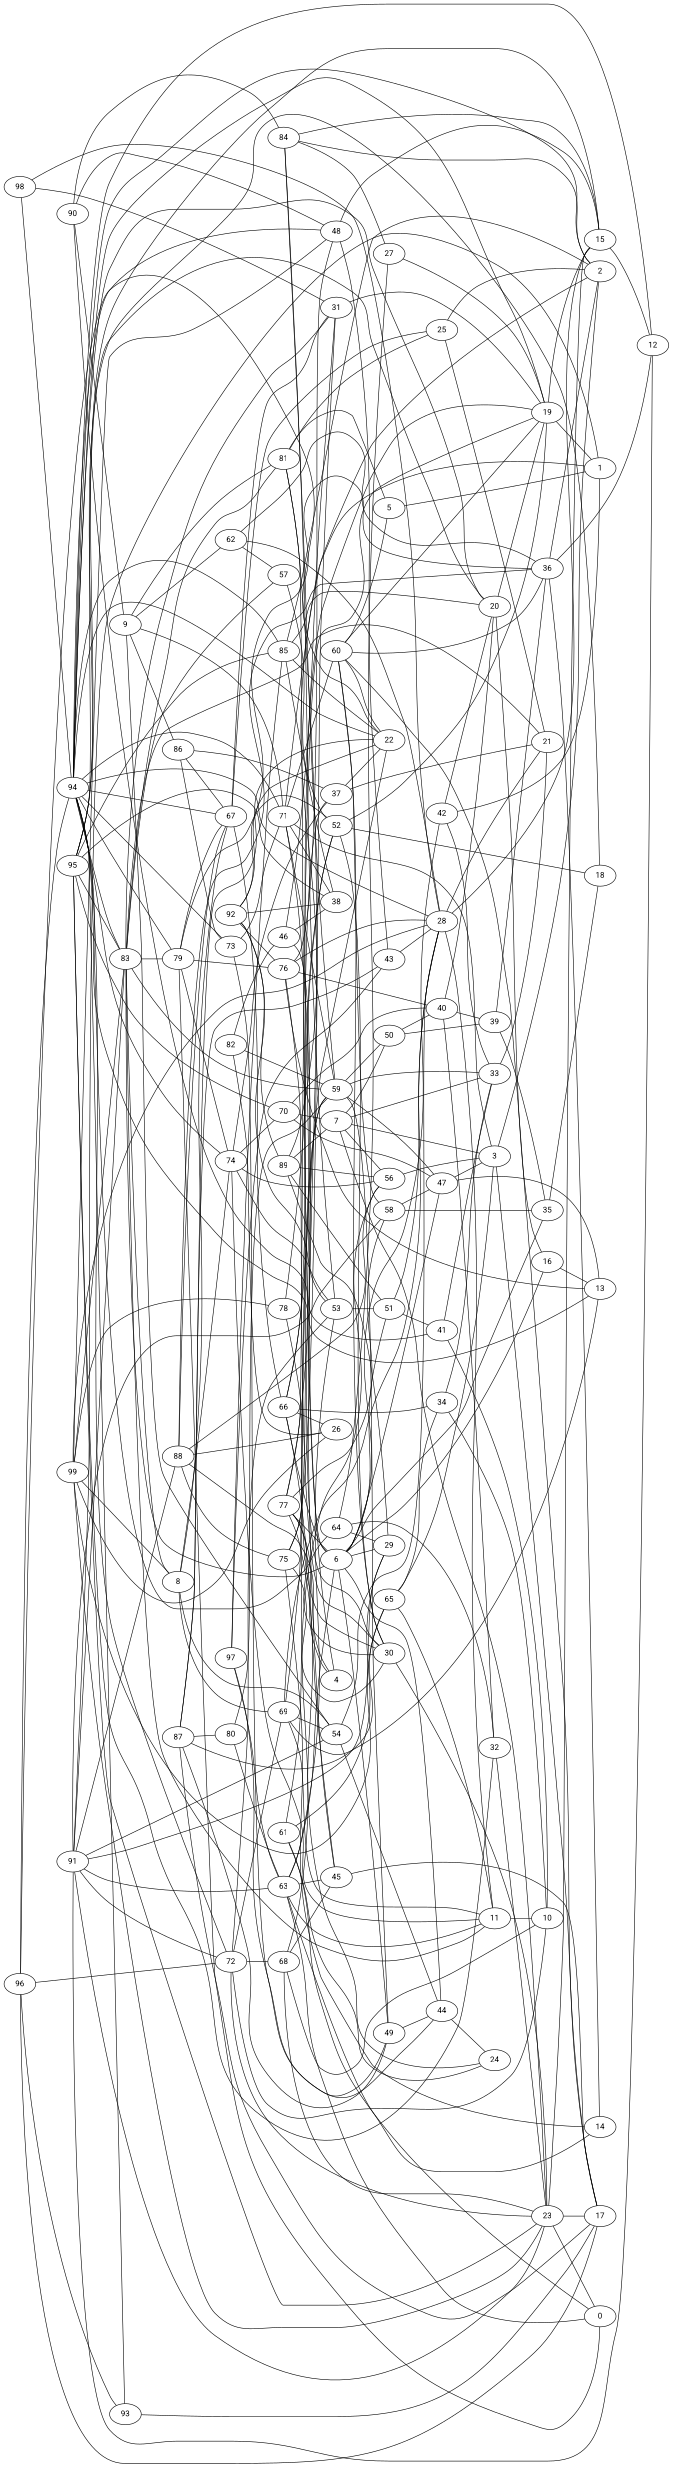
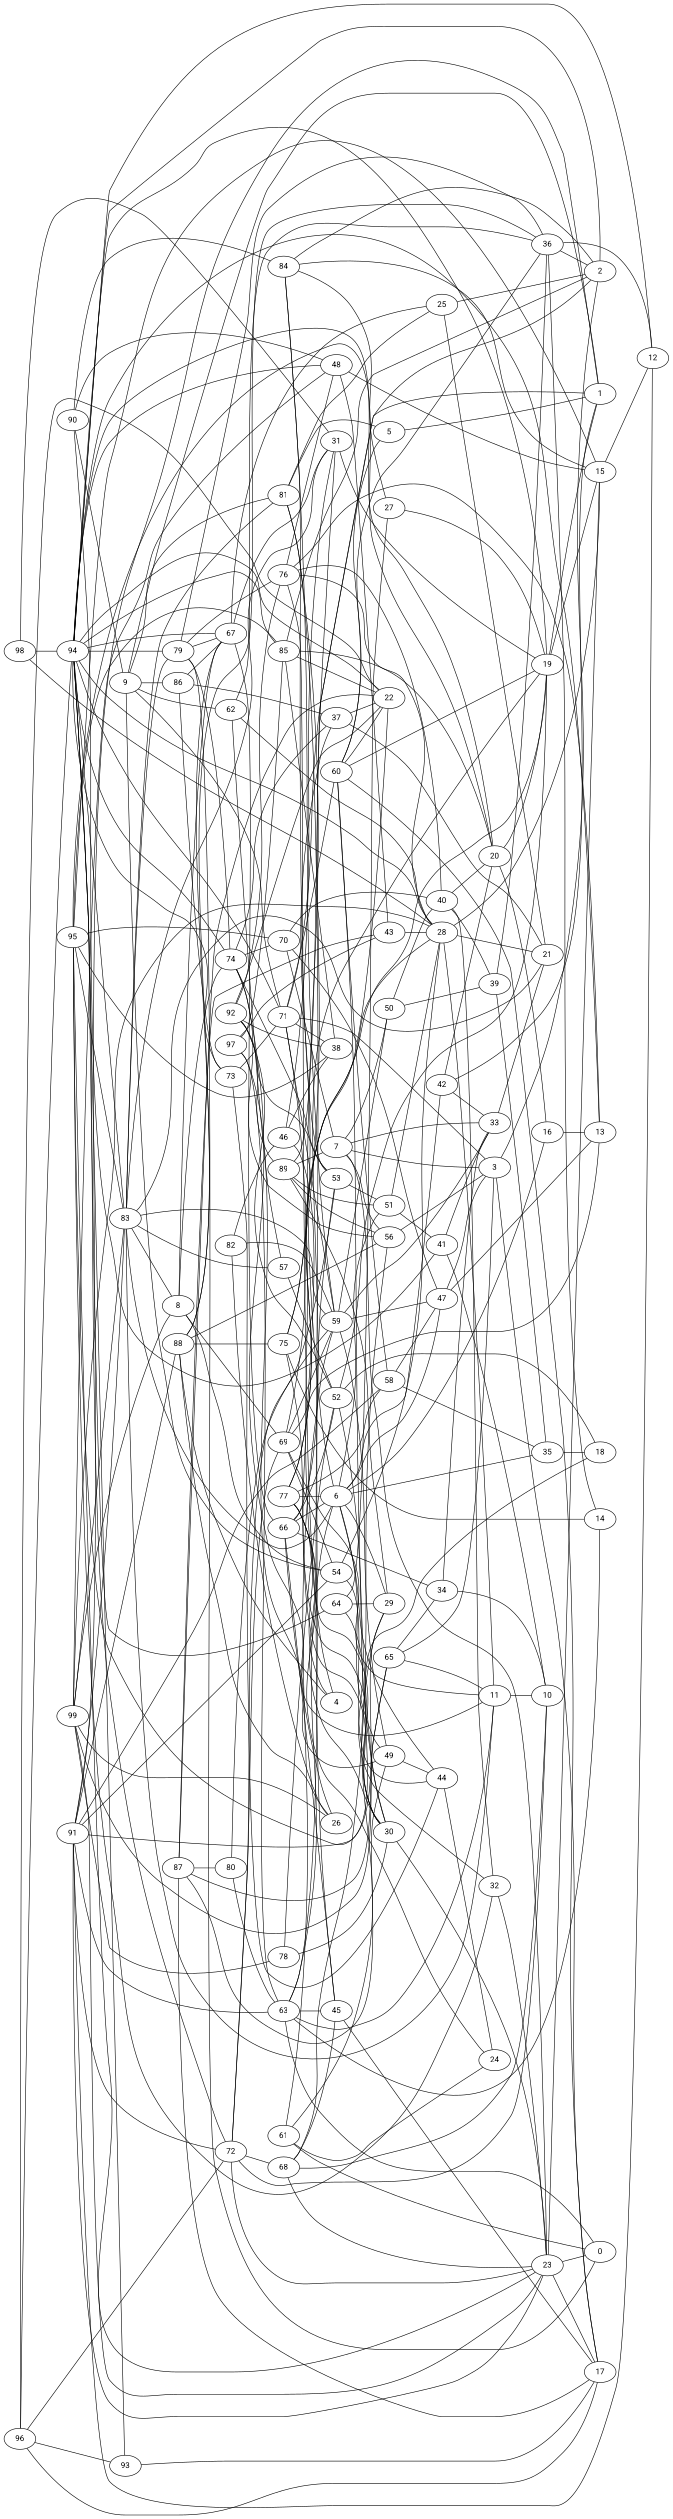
none -> (276, 176)
